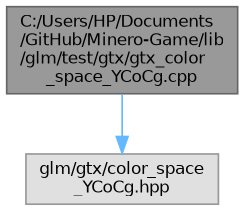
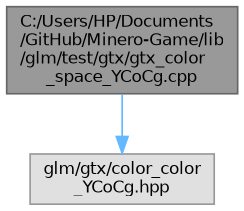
(122, 179) -> (122, 179)
